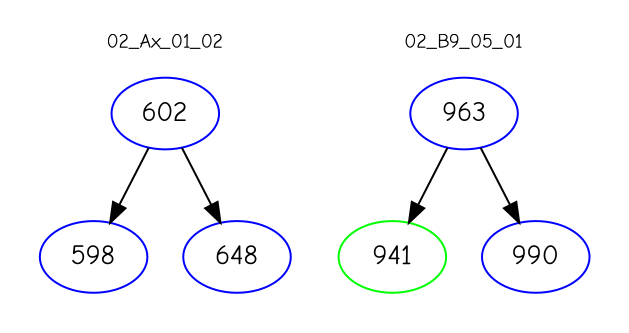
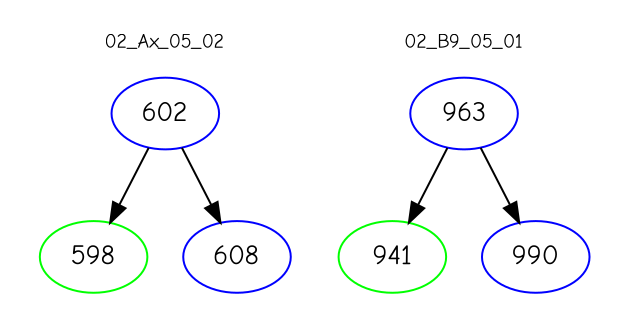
(165, 43) -> (165, 43)
(94, 257) -> (94, 257)
(237, 257) -> (237, 257)
